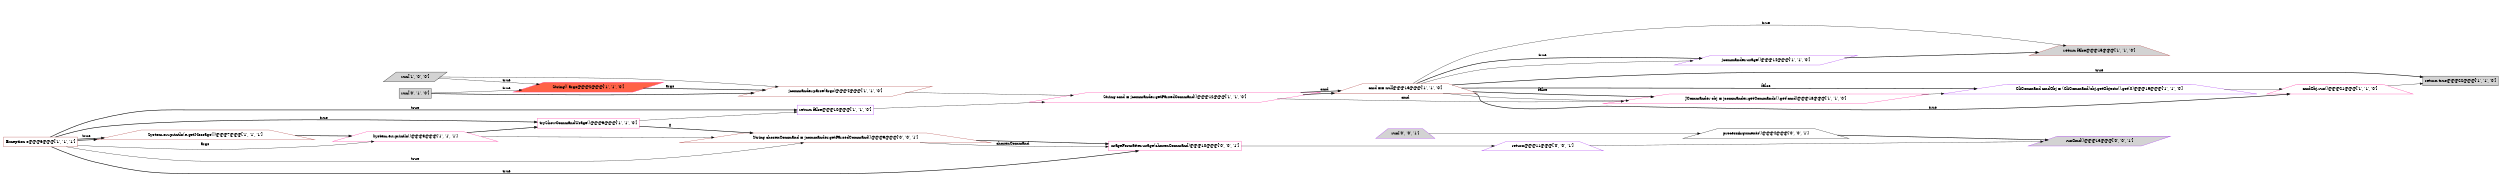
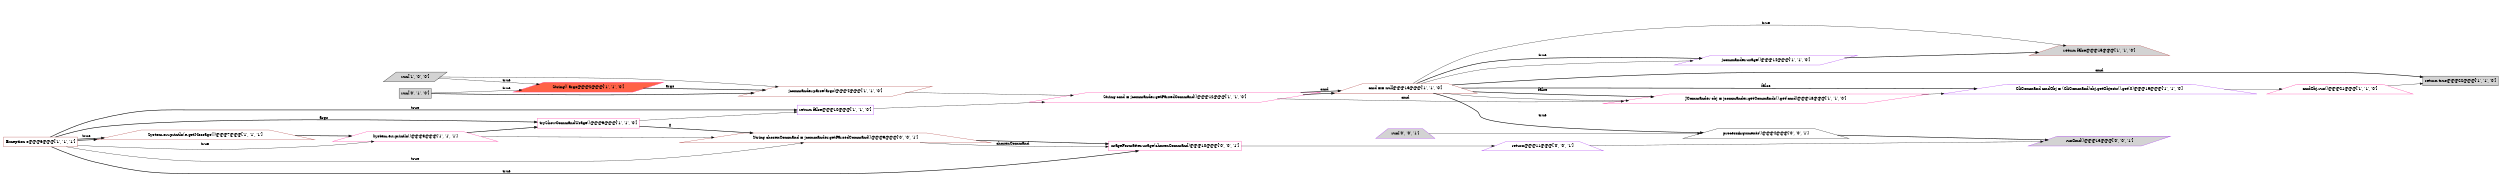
(2099, 71) -> (2099, 71)
(1878, 110) -> (1563, 128)
(324, 118) -> (324, 118)
(205, 144) -> (205, 144)
